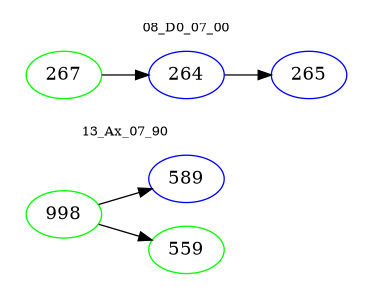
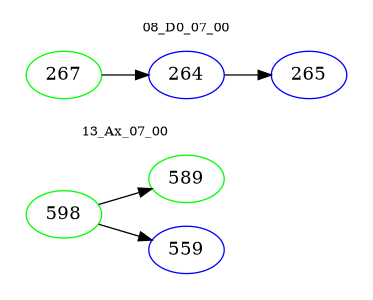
(125, 132) -> (125, 132)
(186, 179) -> (186, 179)
(64, 214) -> (64, 214)
(186, 250) -> (186, 250)
